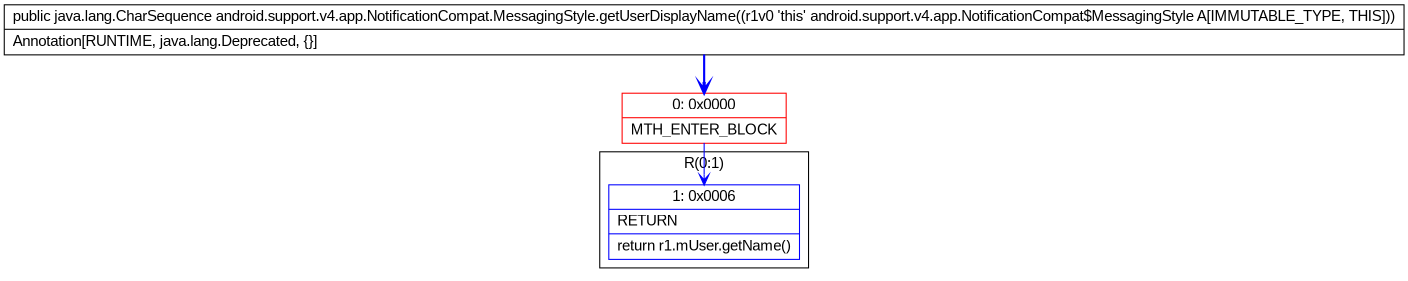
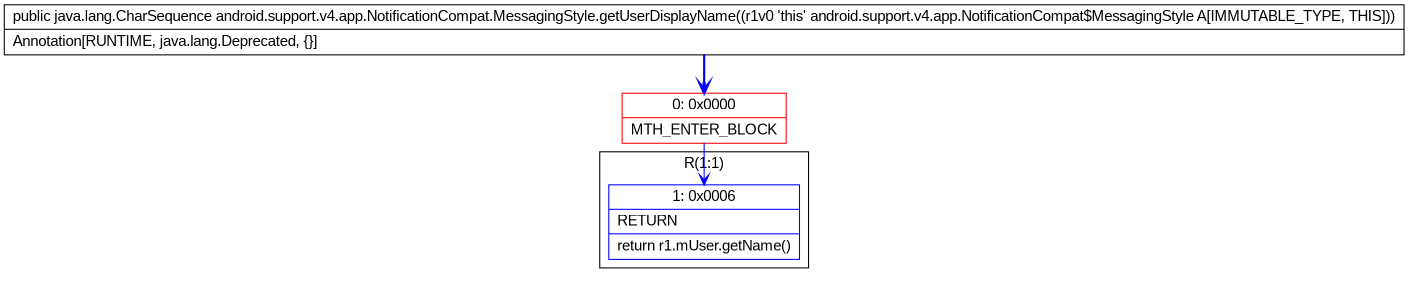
(704, 164) -> (704, 164)
